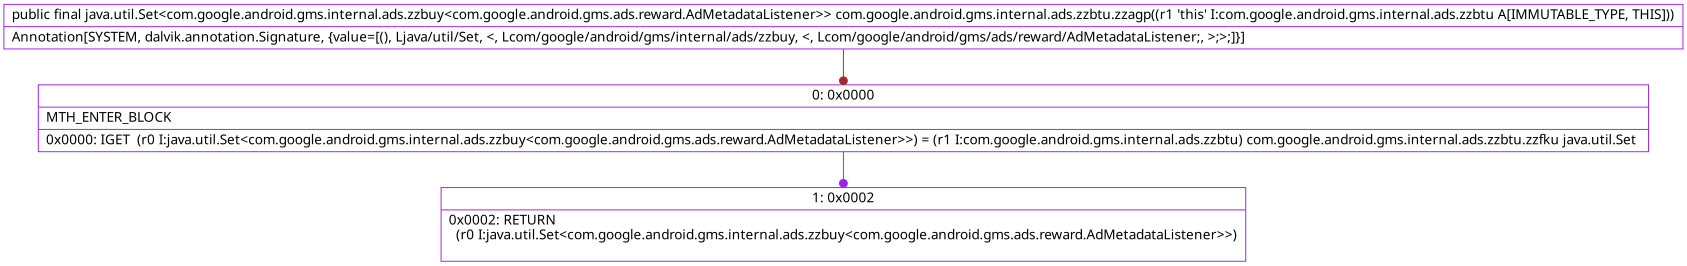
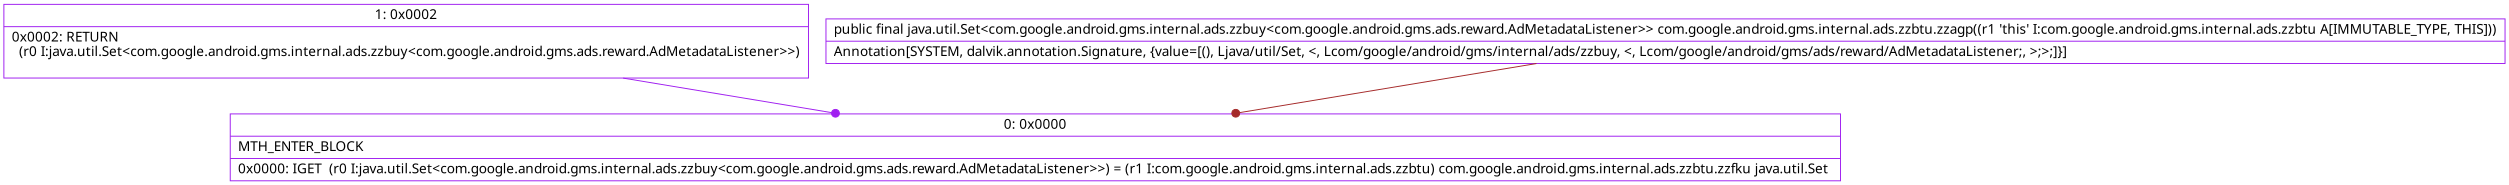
(843, 166) -> (727, 95)
